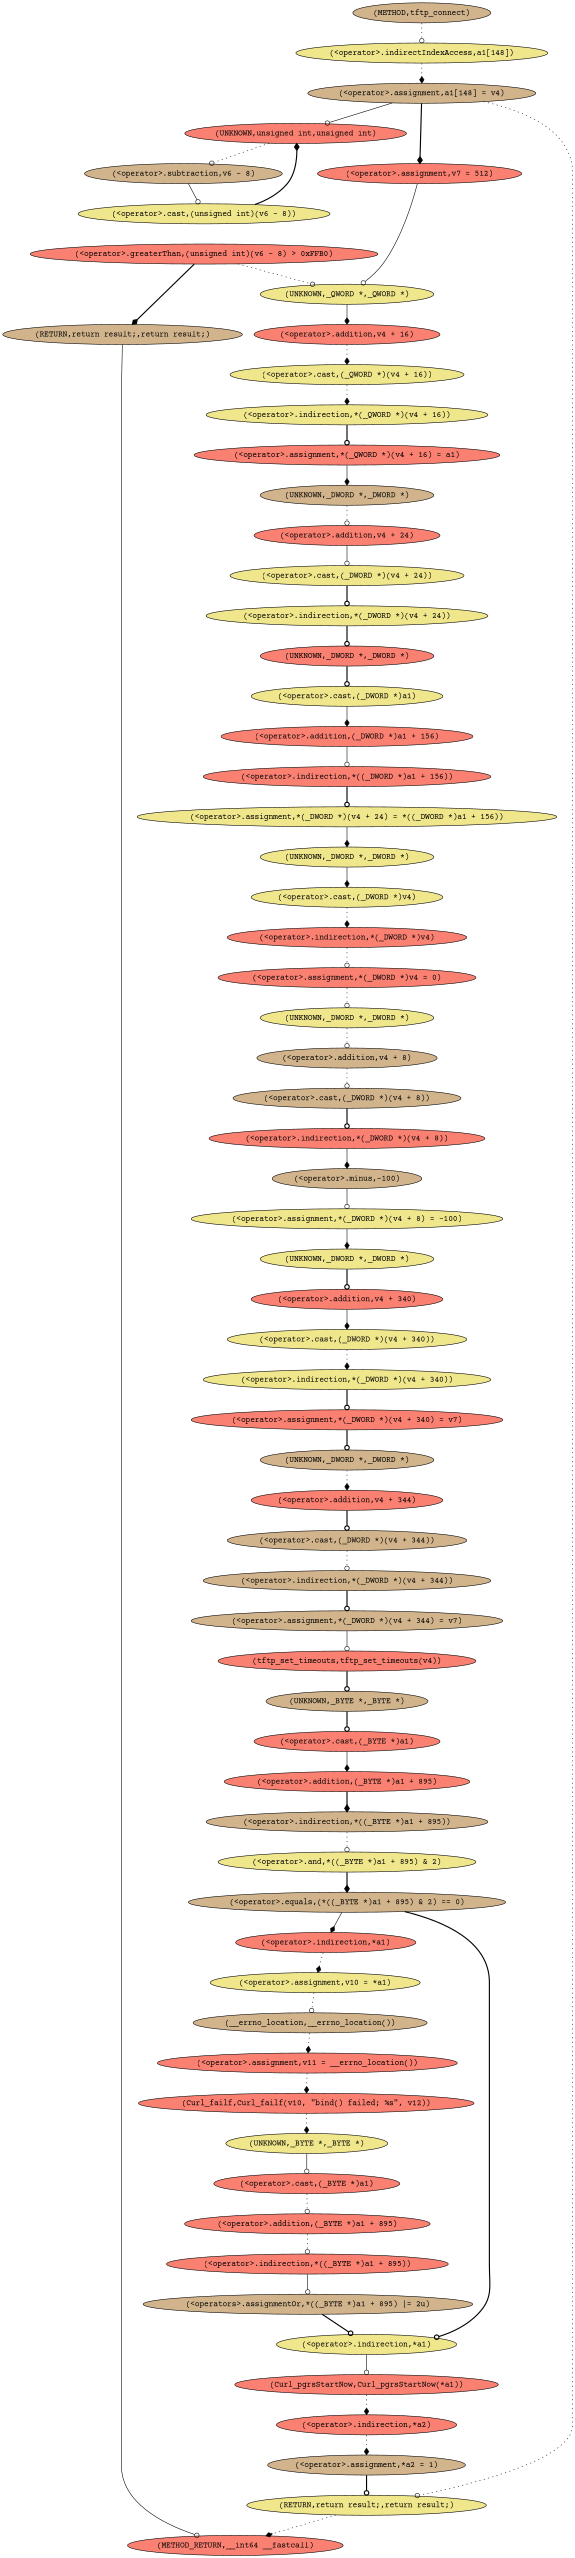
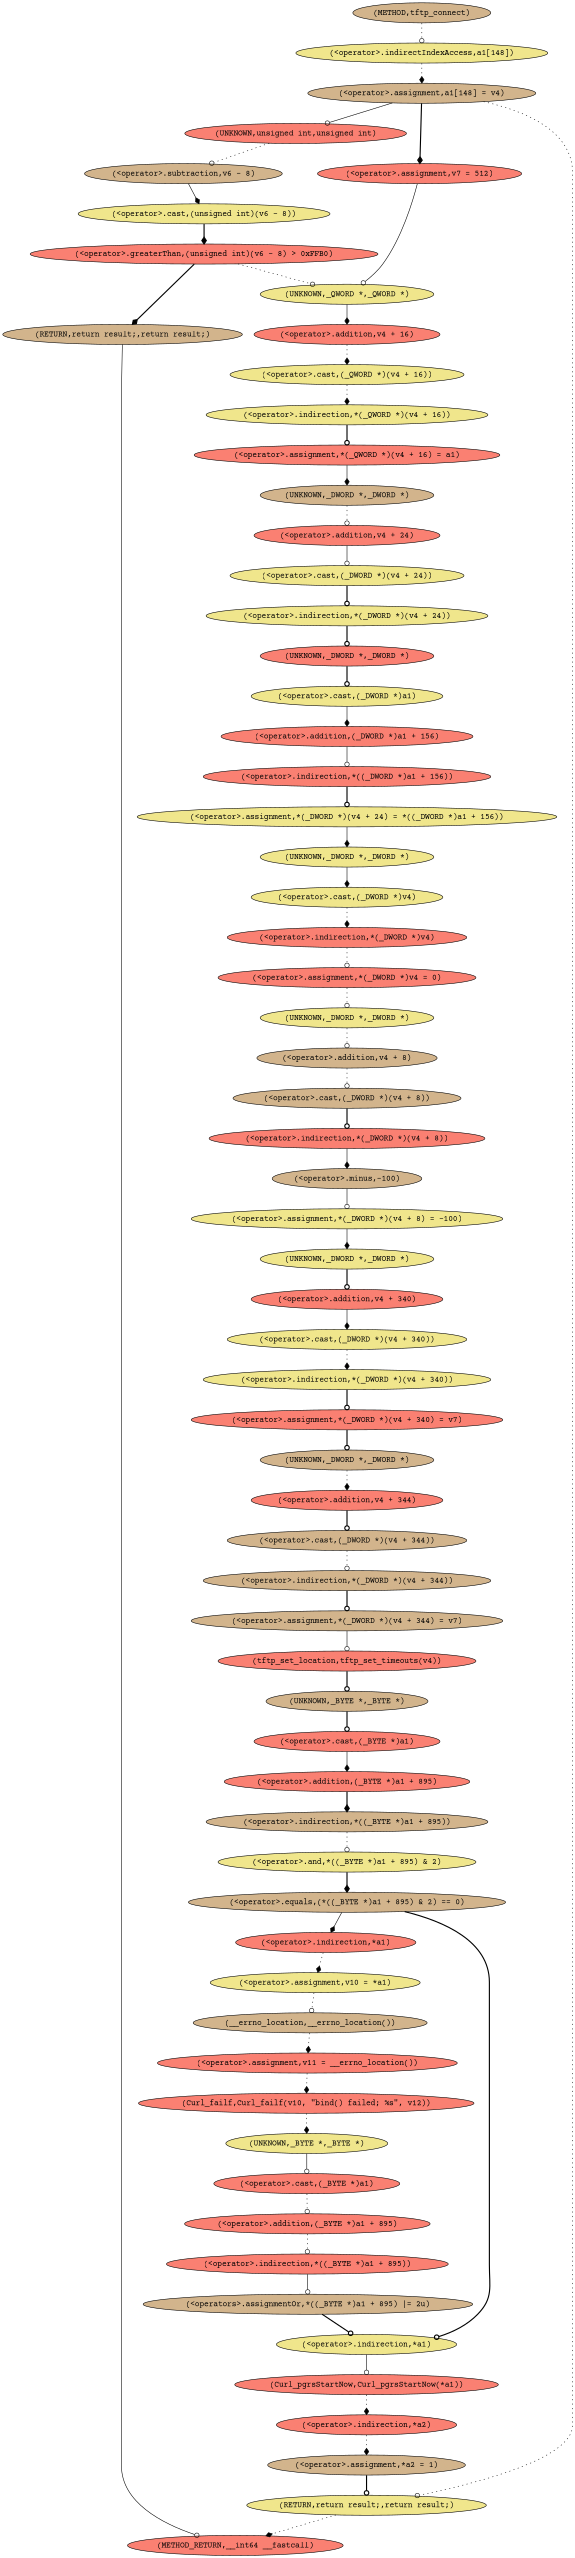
(286, 185) -> (204, 231)
(193, 192) -> (193, 192)
(347, 1661) -> (347, 1661)
